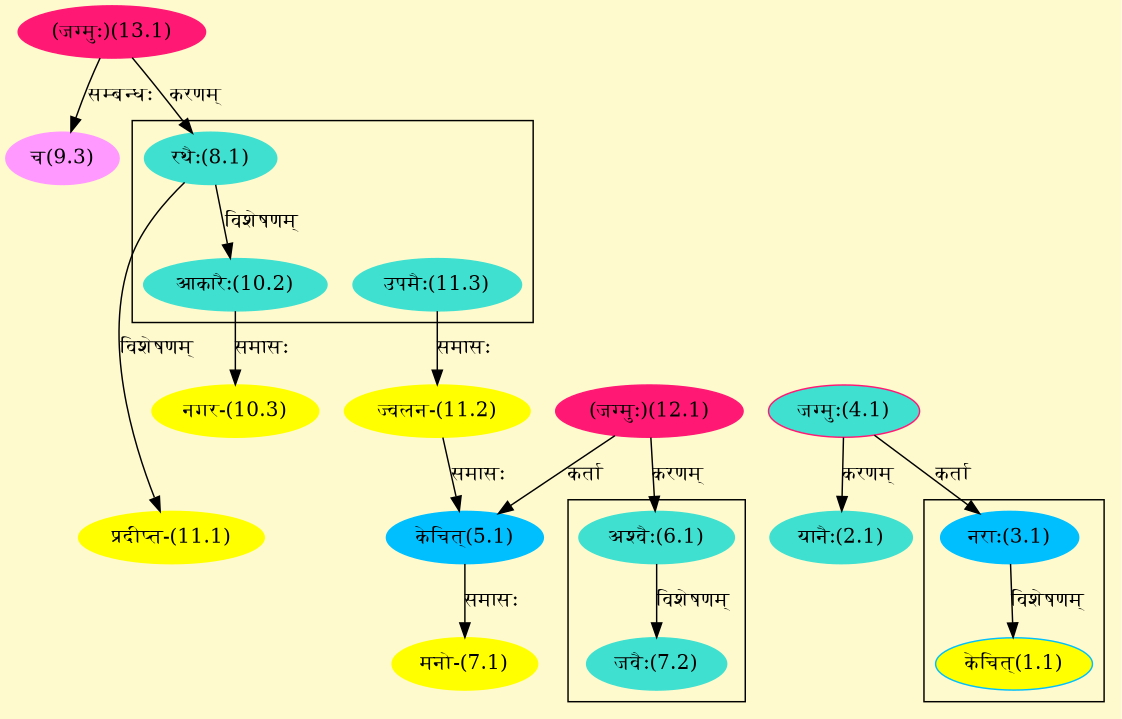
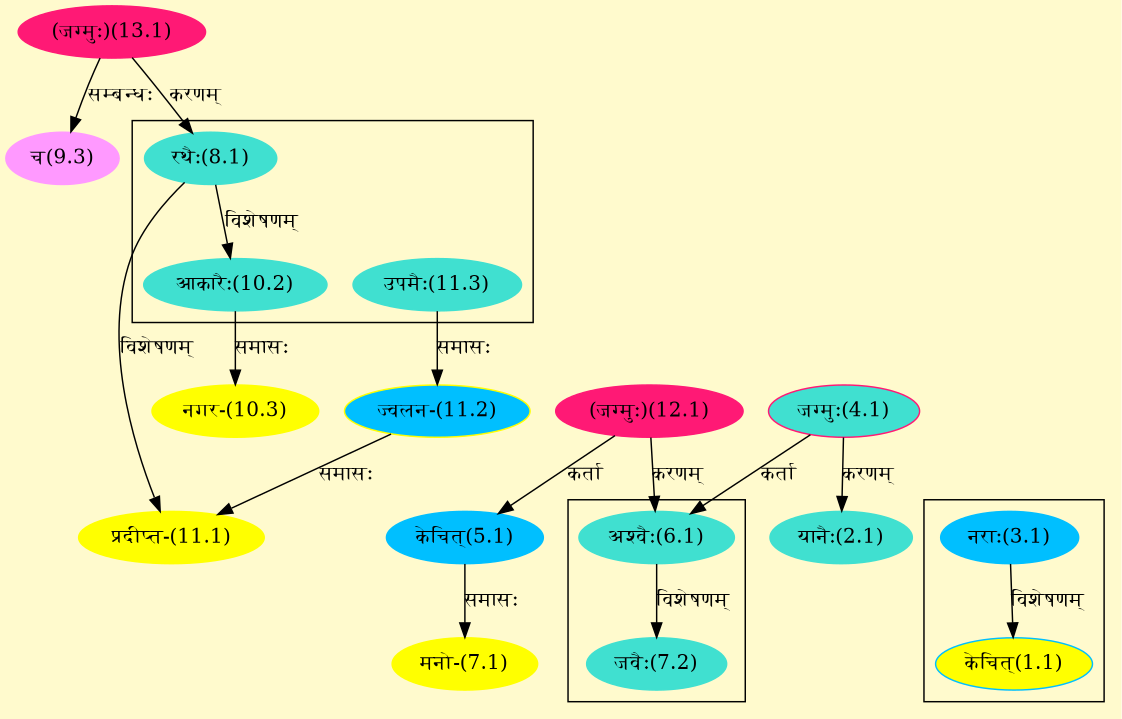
(437, 411) -> (437, 411)
(449, 467) -> (311, 471)
(921, 470) -> (757, 470)
